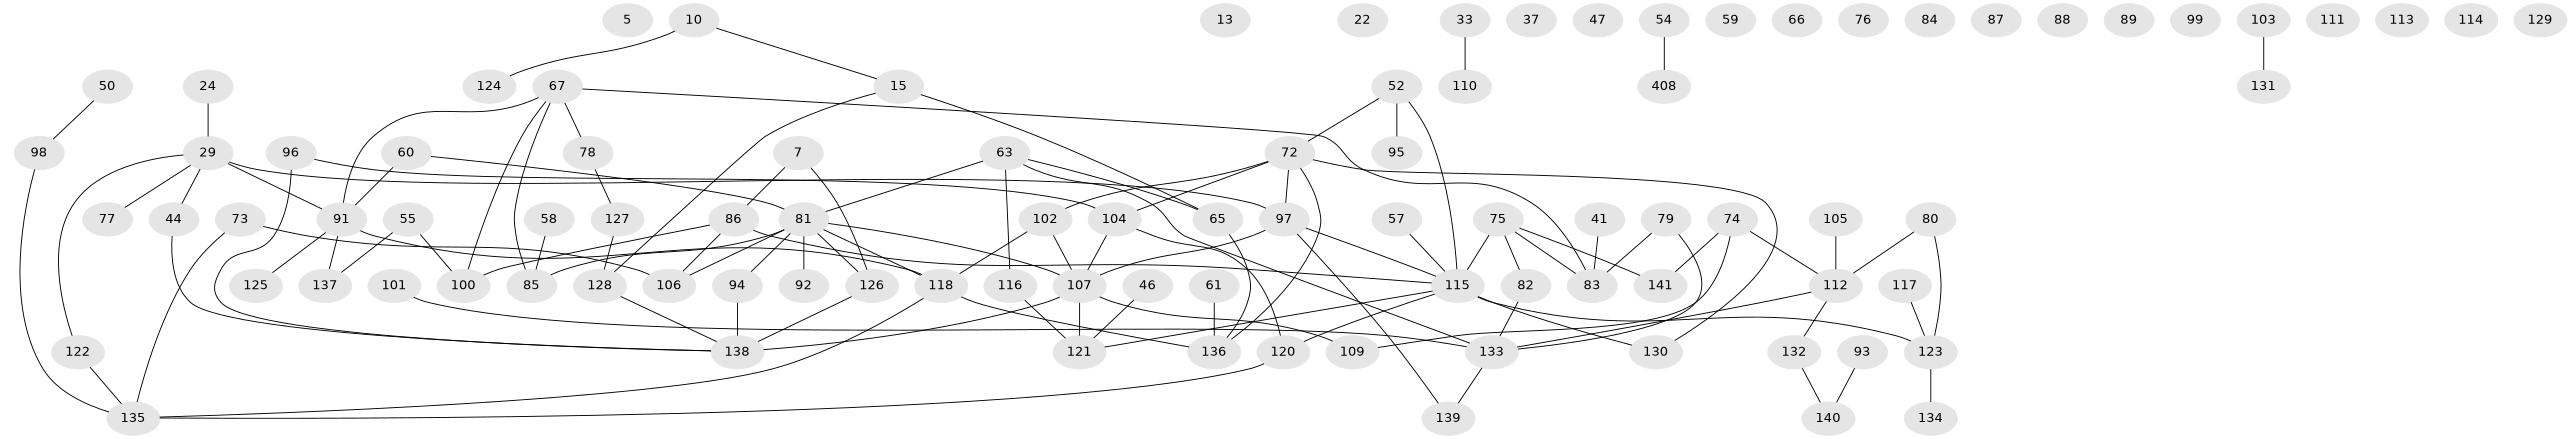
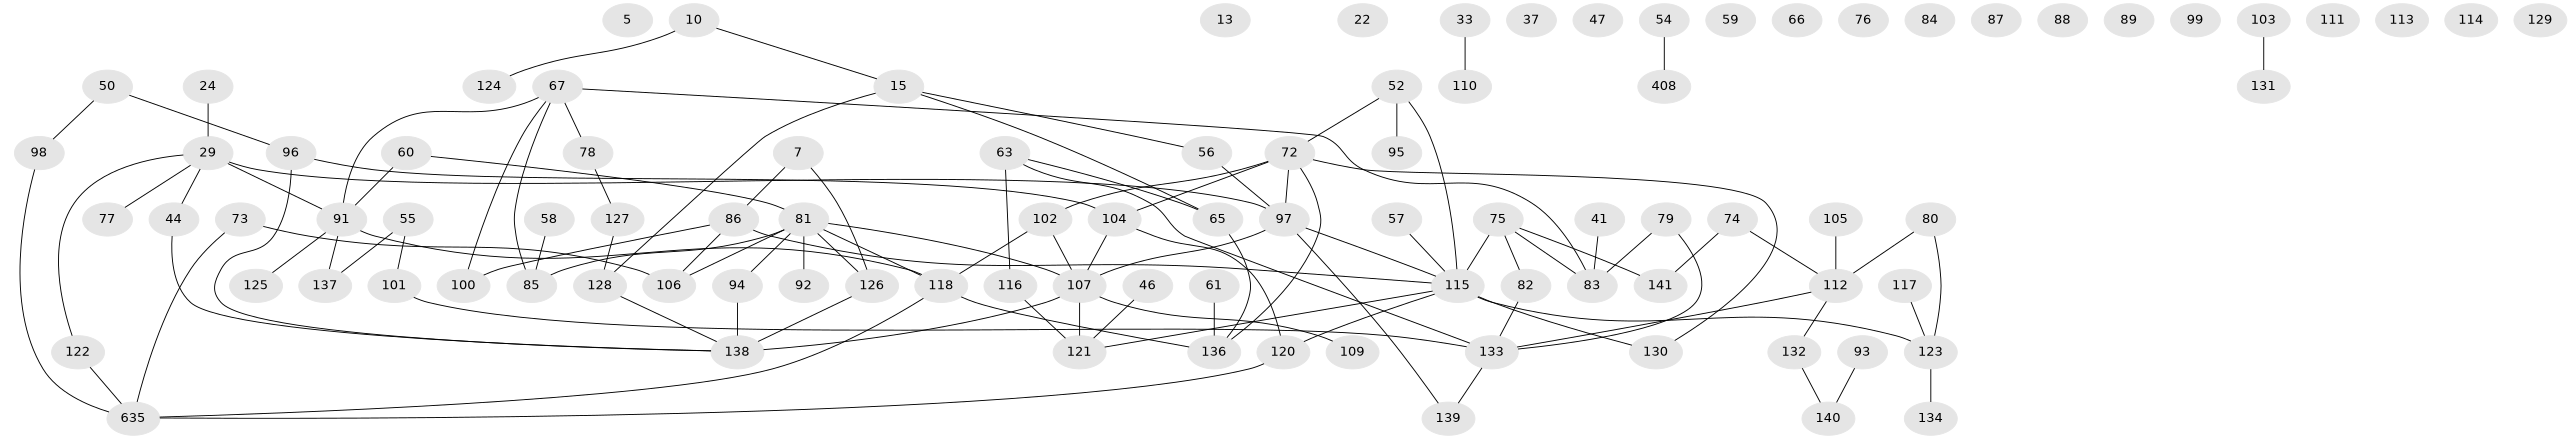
none -> (199, 120)
none -> (1207, 153)
(893, 190) -> none
(437, 255) -> (401, 253)
(1596, 327) -> none
(133, 419) -> (133, 419)
